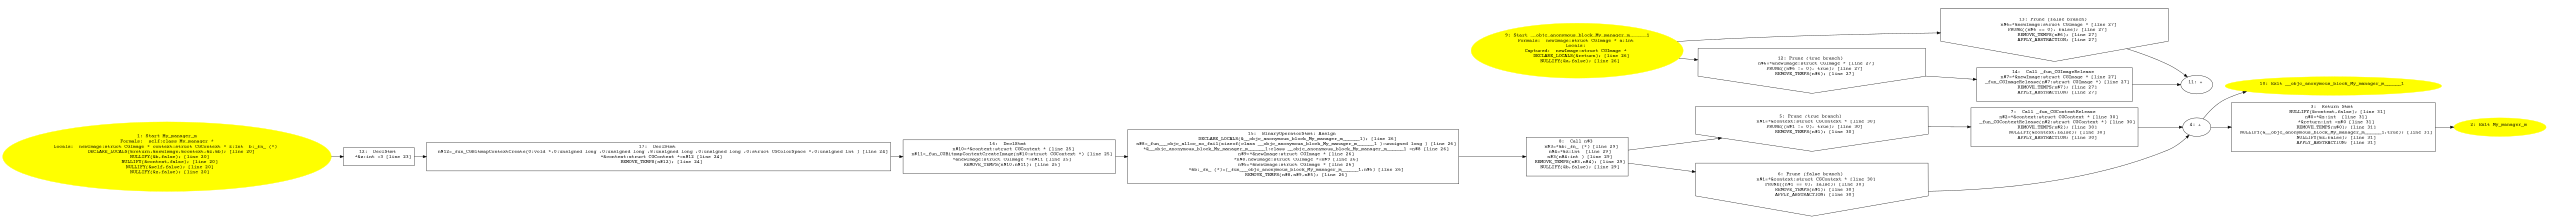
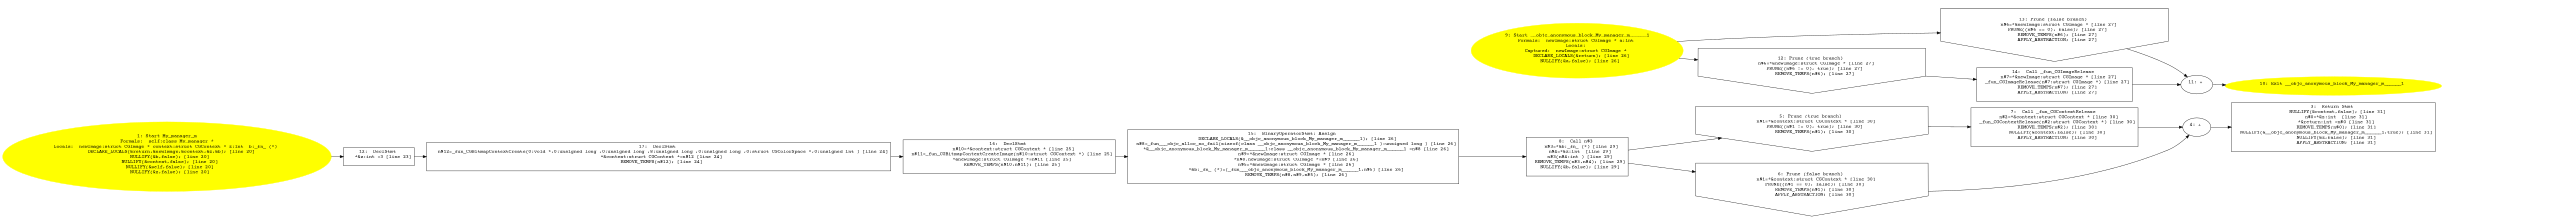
(2221, 102) -> (2218, 85)
(2500, 127) -> none
